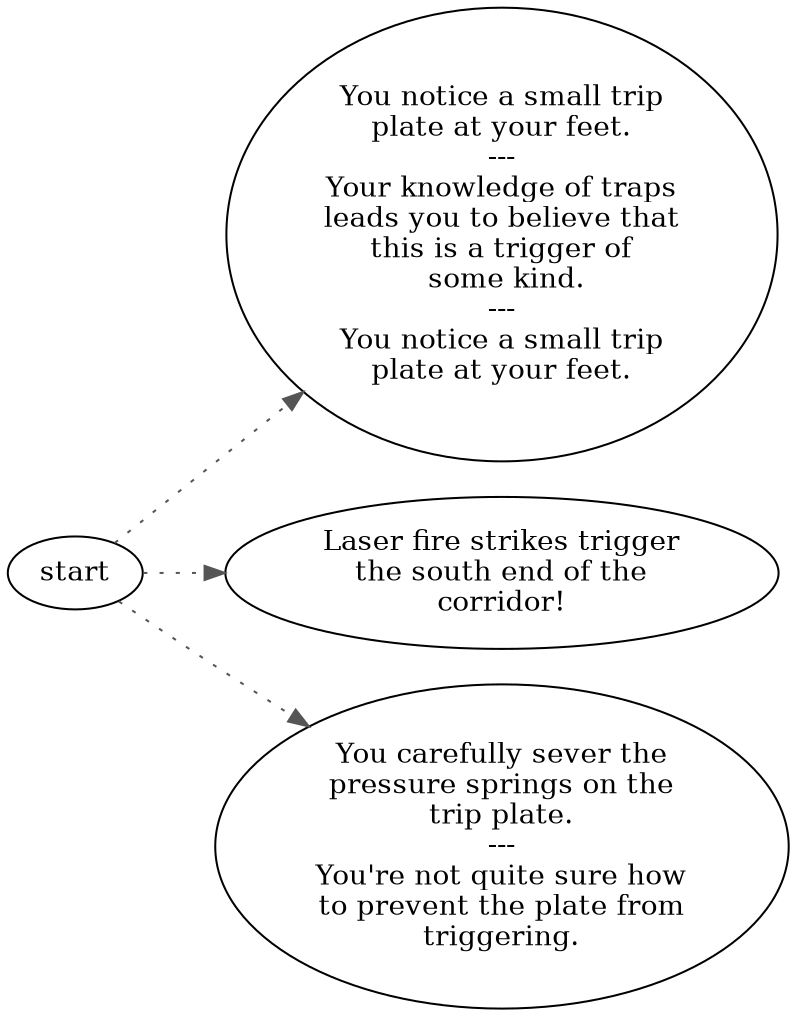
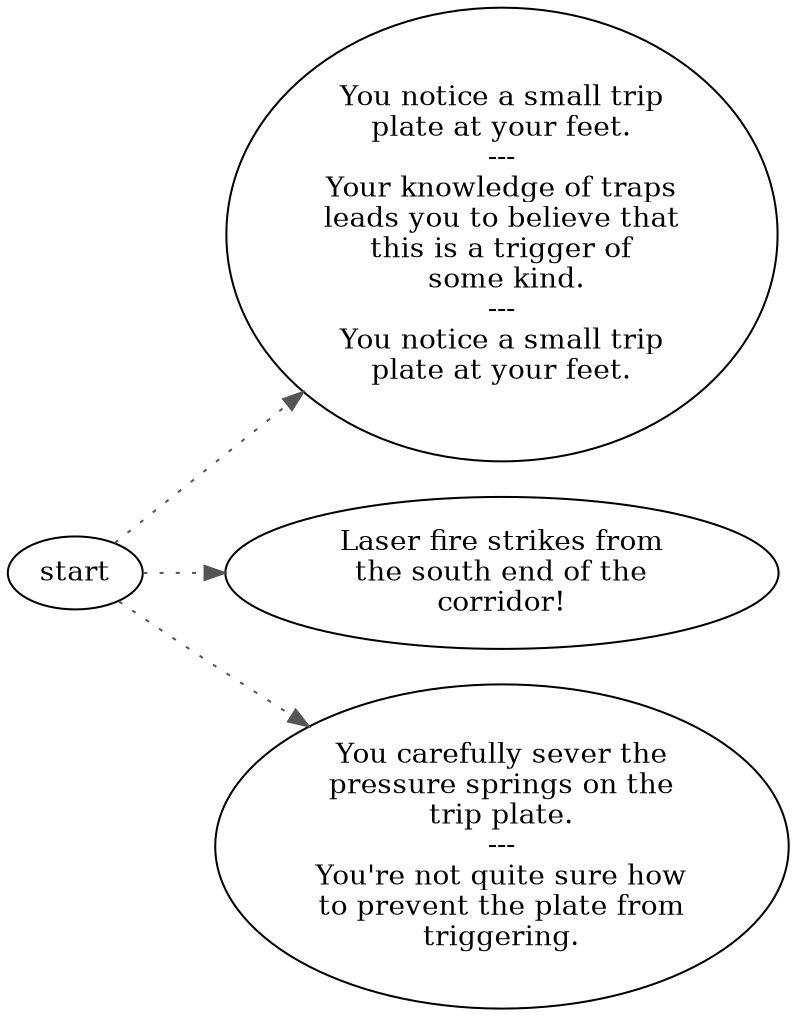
(502, 573) -> (502, 573)
